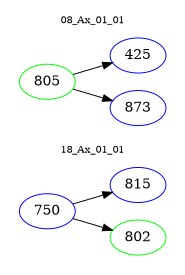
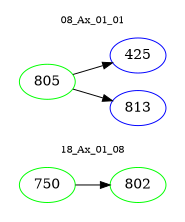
(138, 108) -> (138, 108)
(93, 150) -> (93, 150)
(138, 185) -> none
(47, 211) -> (47, 185)
